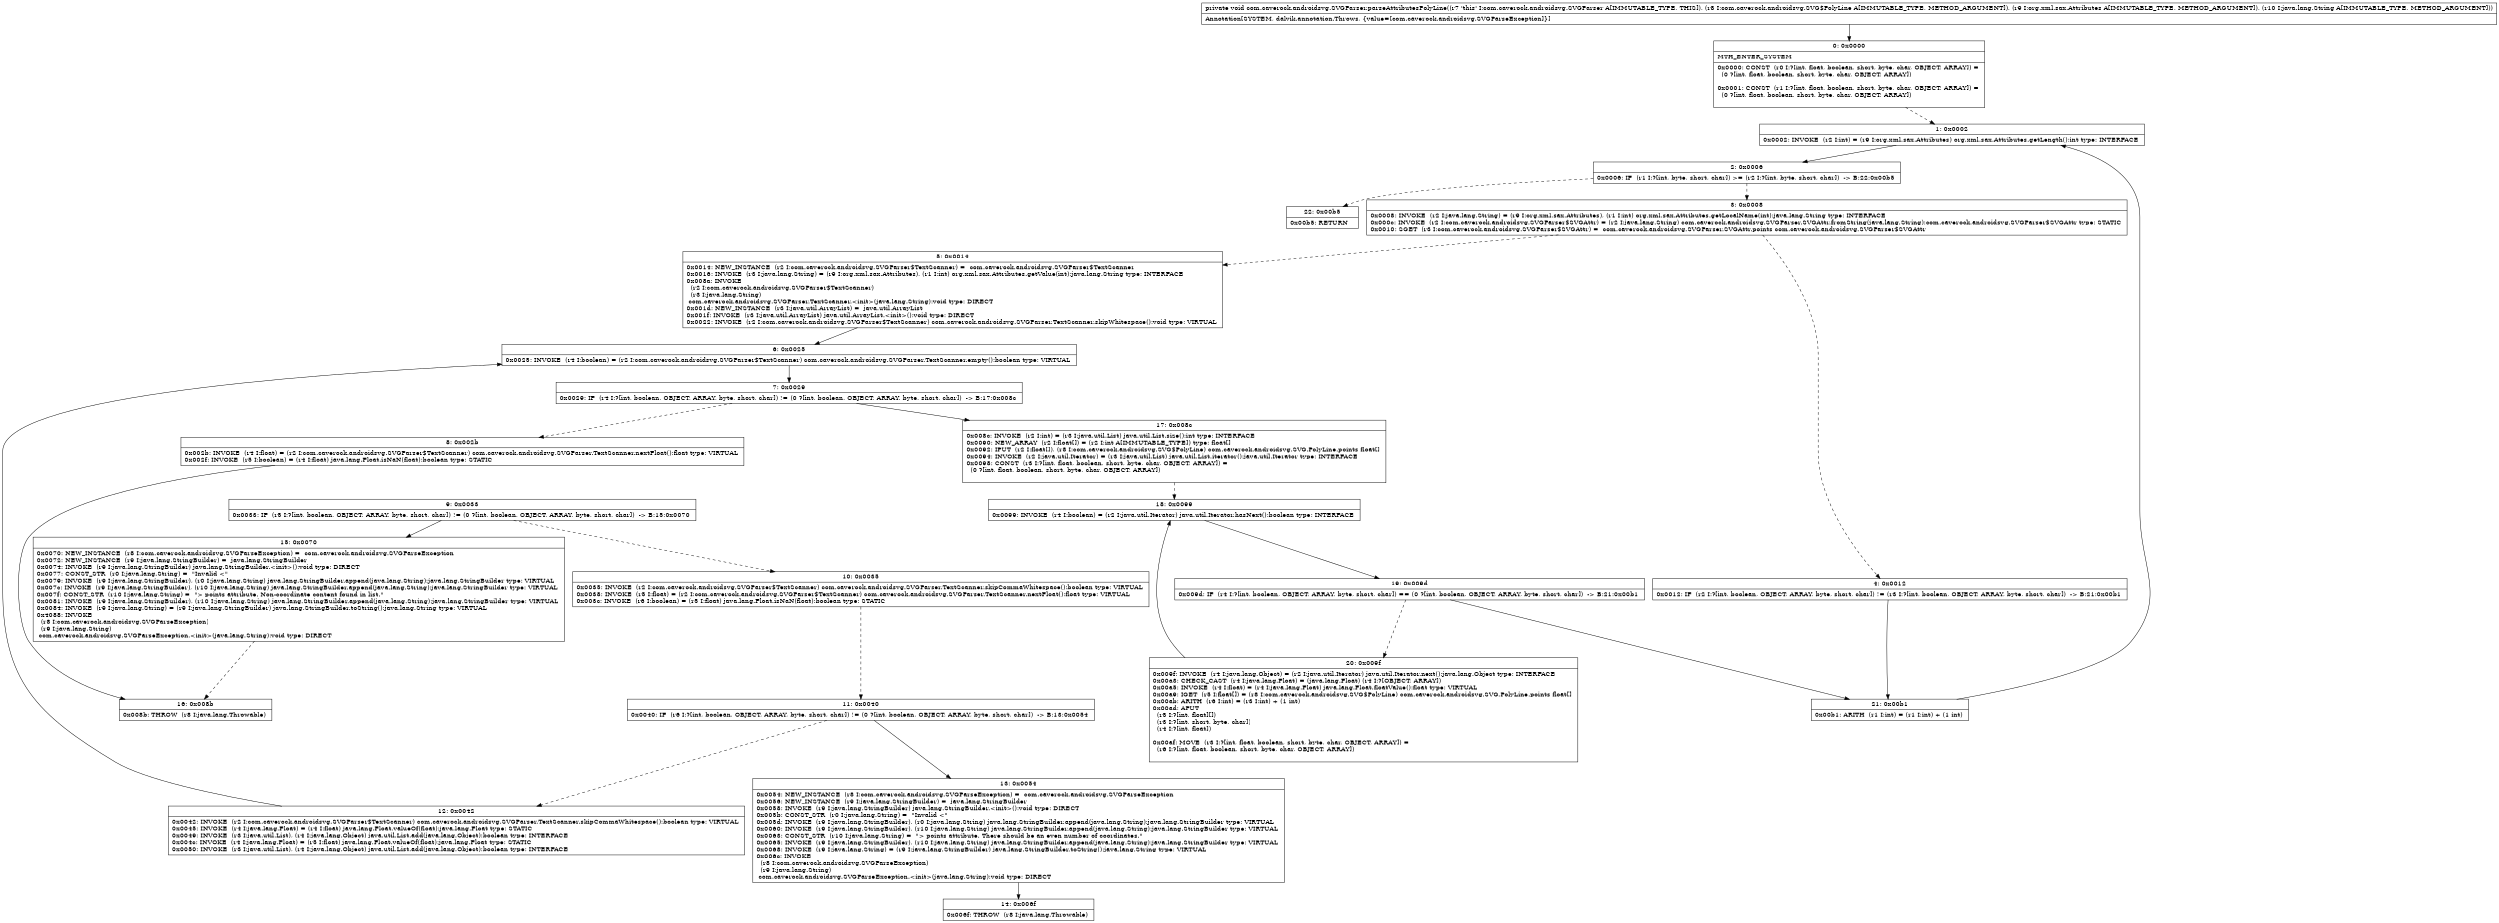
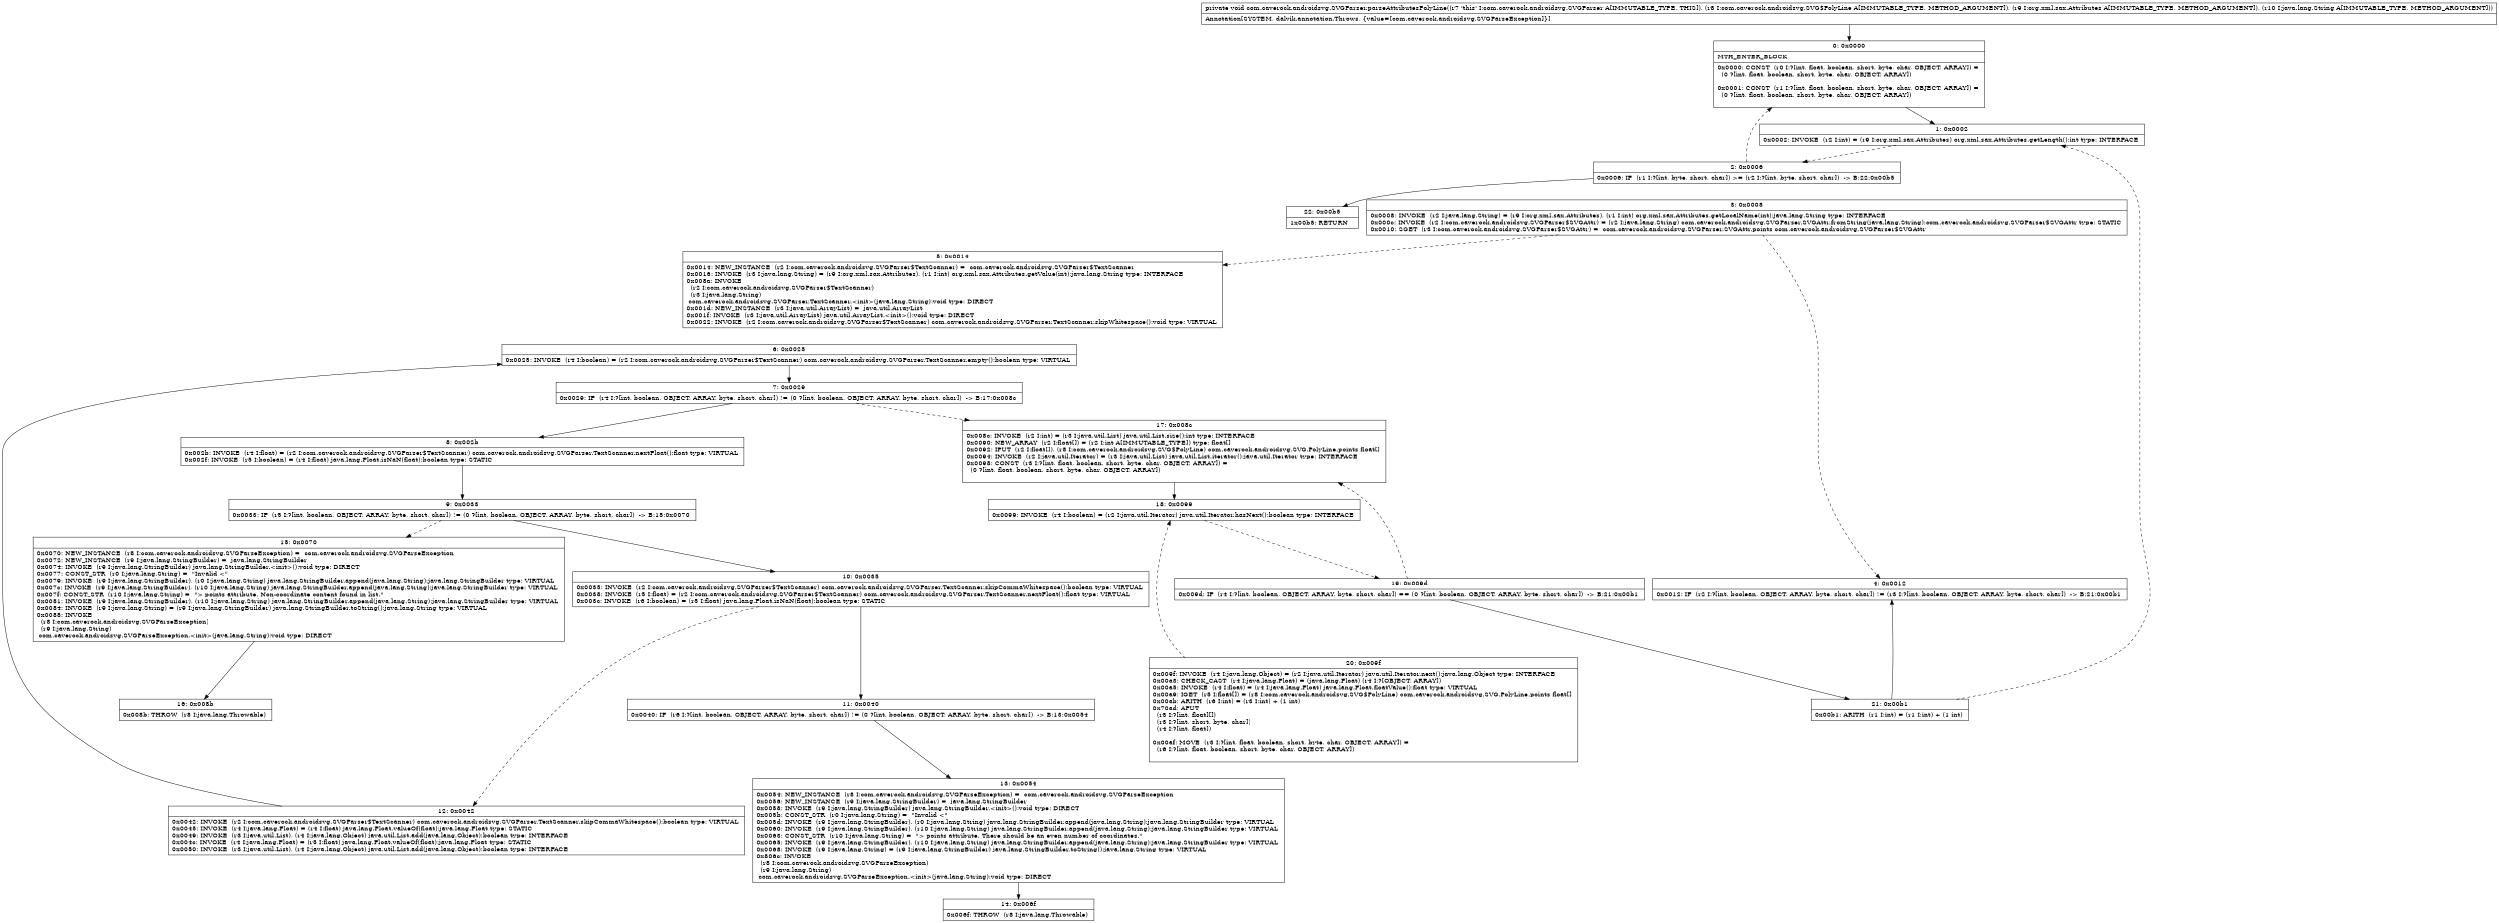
(1755, 57) -> (1753, 57)
(1918, 115) -> (1918, 115)
(1852, 153) -> (1852, 153)
(1470, 186) -> (1470, 186)
(1747, 189) -> (1751, 133)
(1322, 223) -> (1322, 223)
(838, 335) -> none
(911, 412) -> (911, 412)
(638, 420) -> (638, 420)
(2140, 469) -> (2140, 469)
(1174, 489) -> (1174, 489)
(45, 523) -> (462, 480)
(426, 528) -> (426, 528)
(642, 546) -> (642, 546)
(1290, 549) -> (1290, 549)
(1157, 595) -> (1157, 595)
(67, 615) -> (67, 615)
(1395, 627) -> (1385, 524)
(1887, 647) -> (1893, 652)
(861, 651) -> (861, 651)
(231, 668) -> (231, 668)
(1178, 708) -> (1178, 708)
(684, 763) -> (598, 675)
(786, 856) -> (786, 856)
